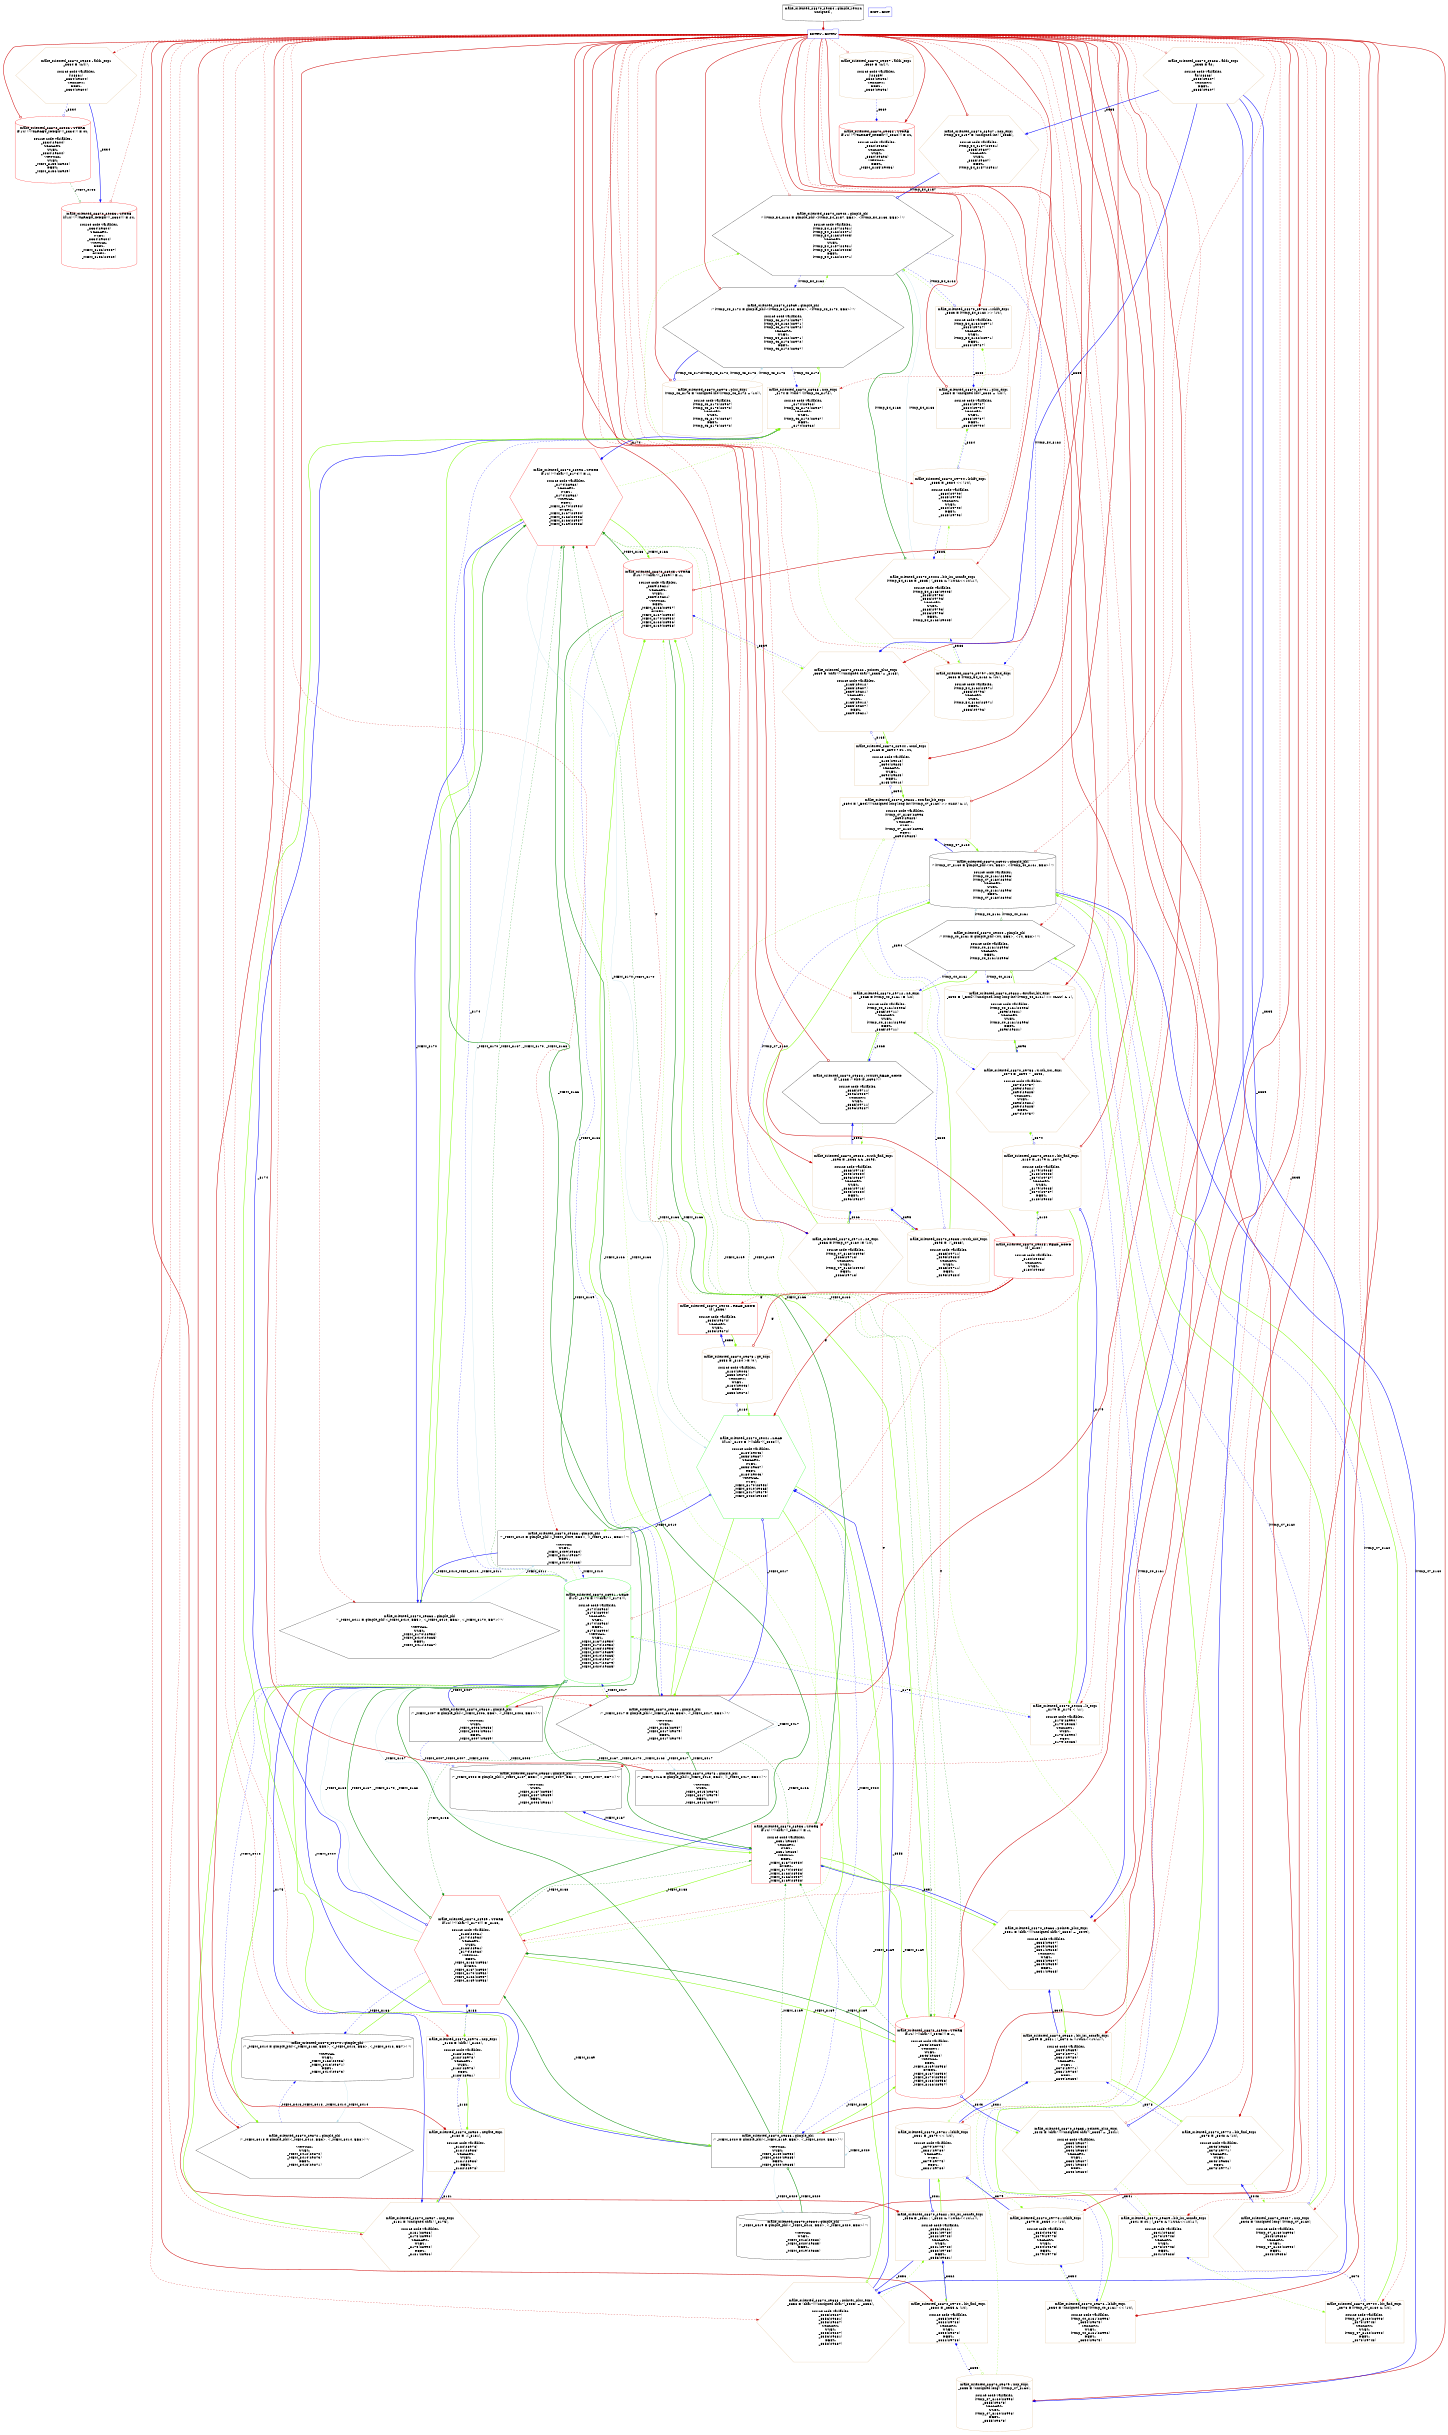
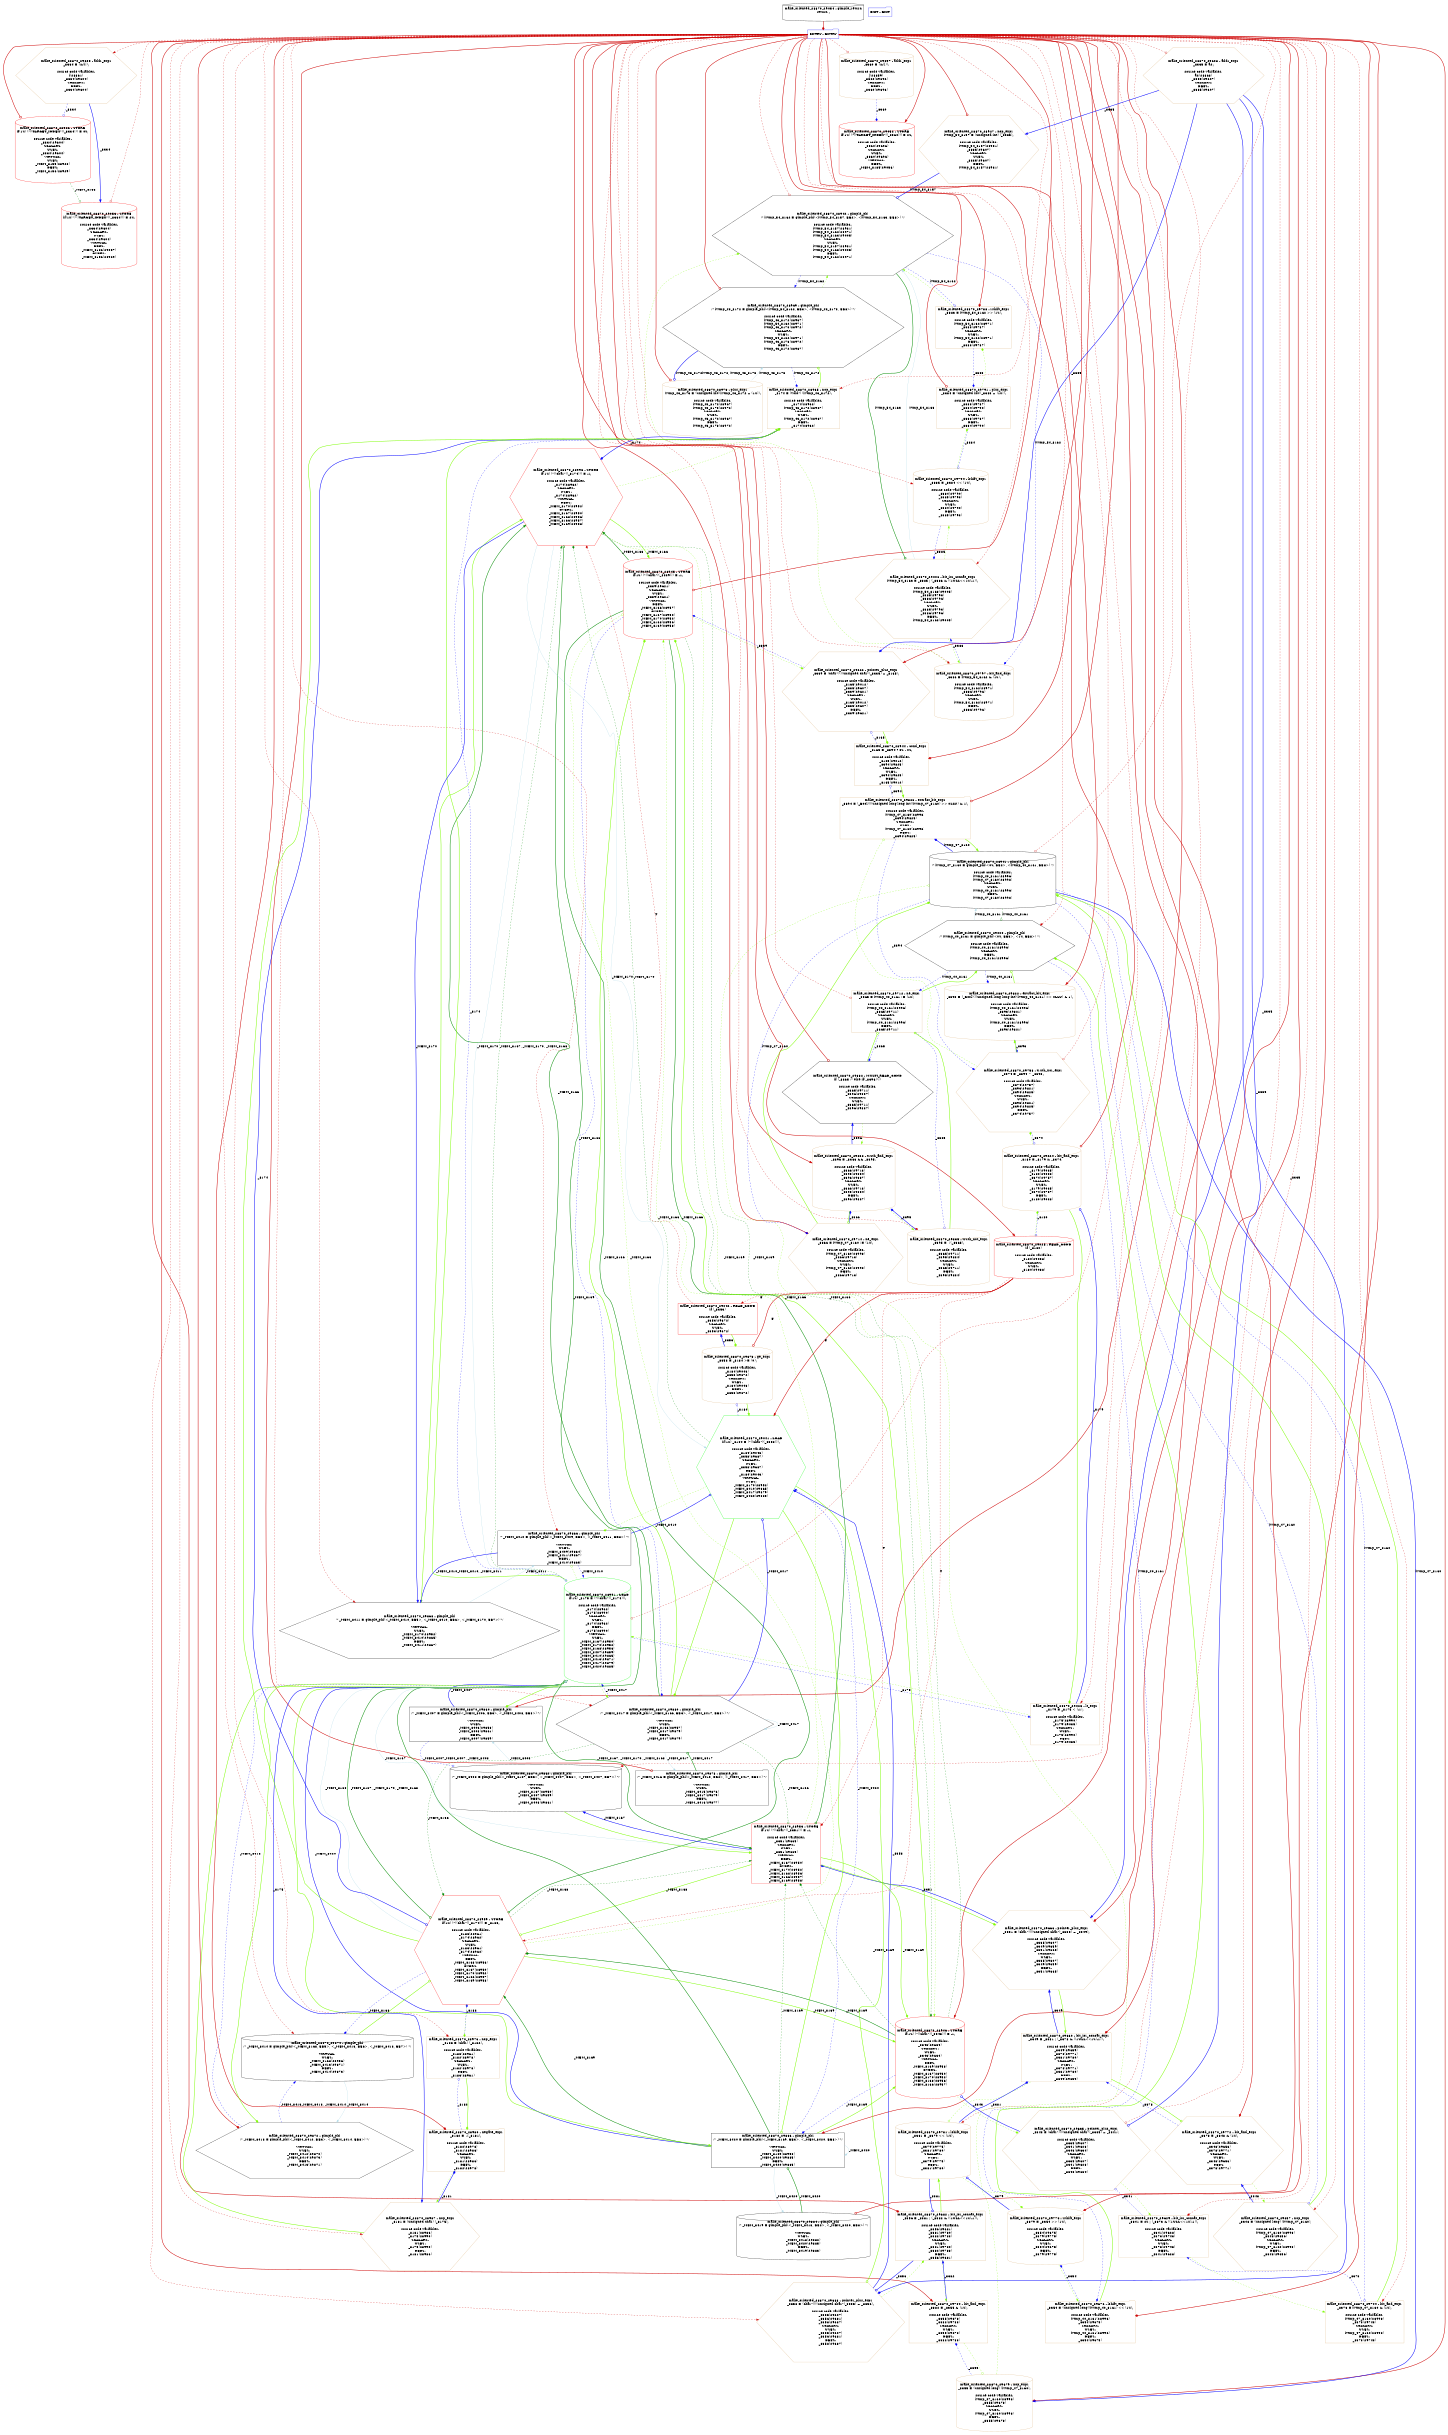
(823, 12) -> (823, 12)
